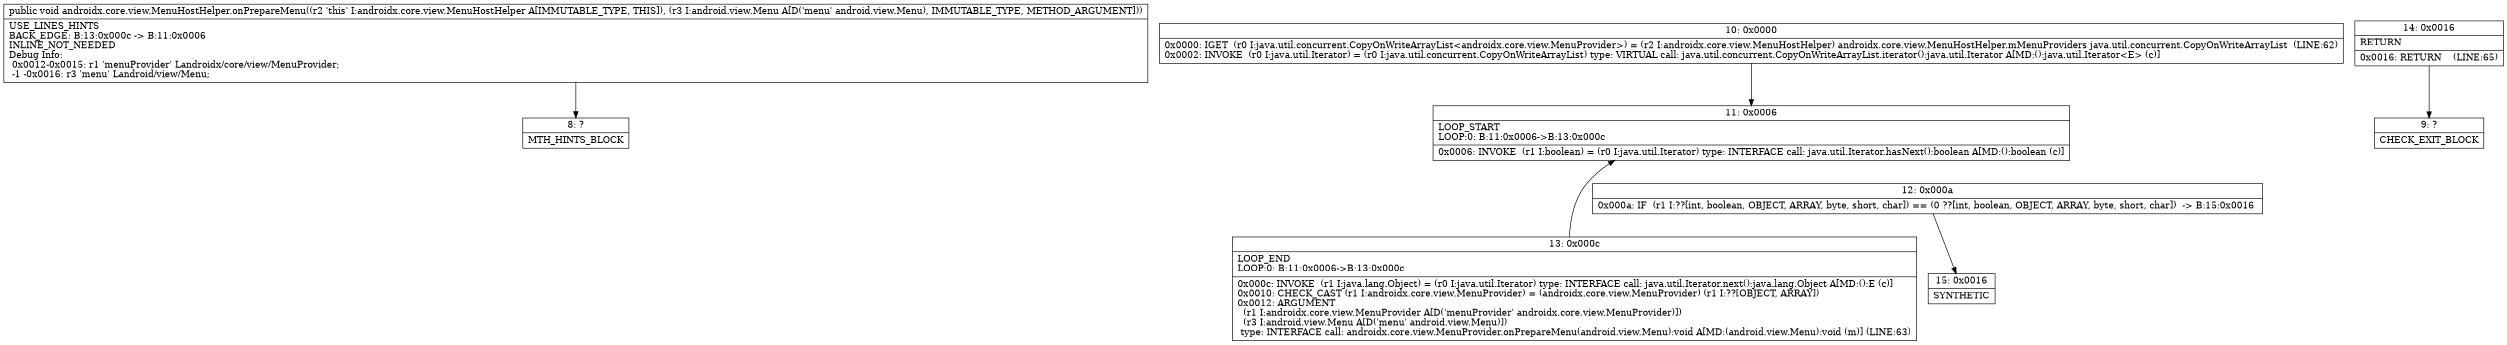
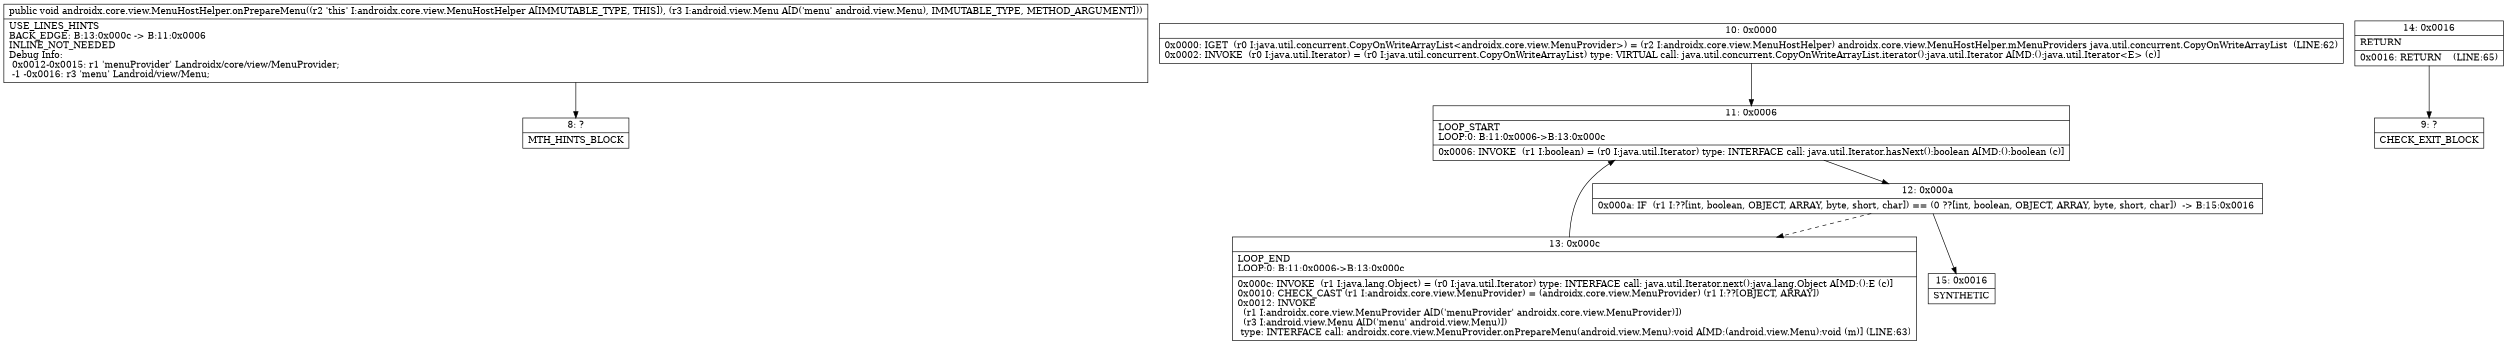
none -> (1853, 171)
none -> (1827, 225)
(1289, 304) -> (1280, 304)
